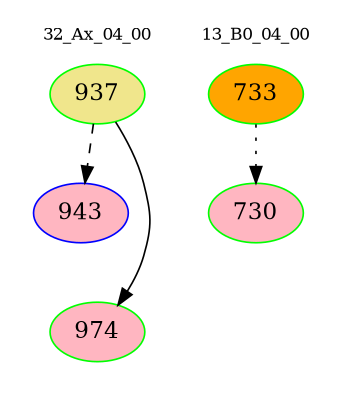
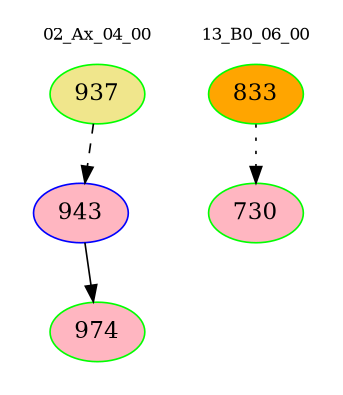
(97, 36) -> (97, 36)
(256, 36) -> (256, 36)
(256, 94) -> (256, 94)
(148, 205) -> (88, 264)
